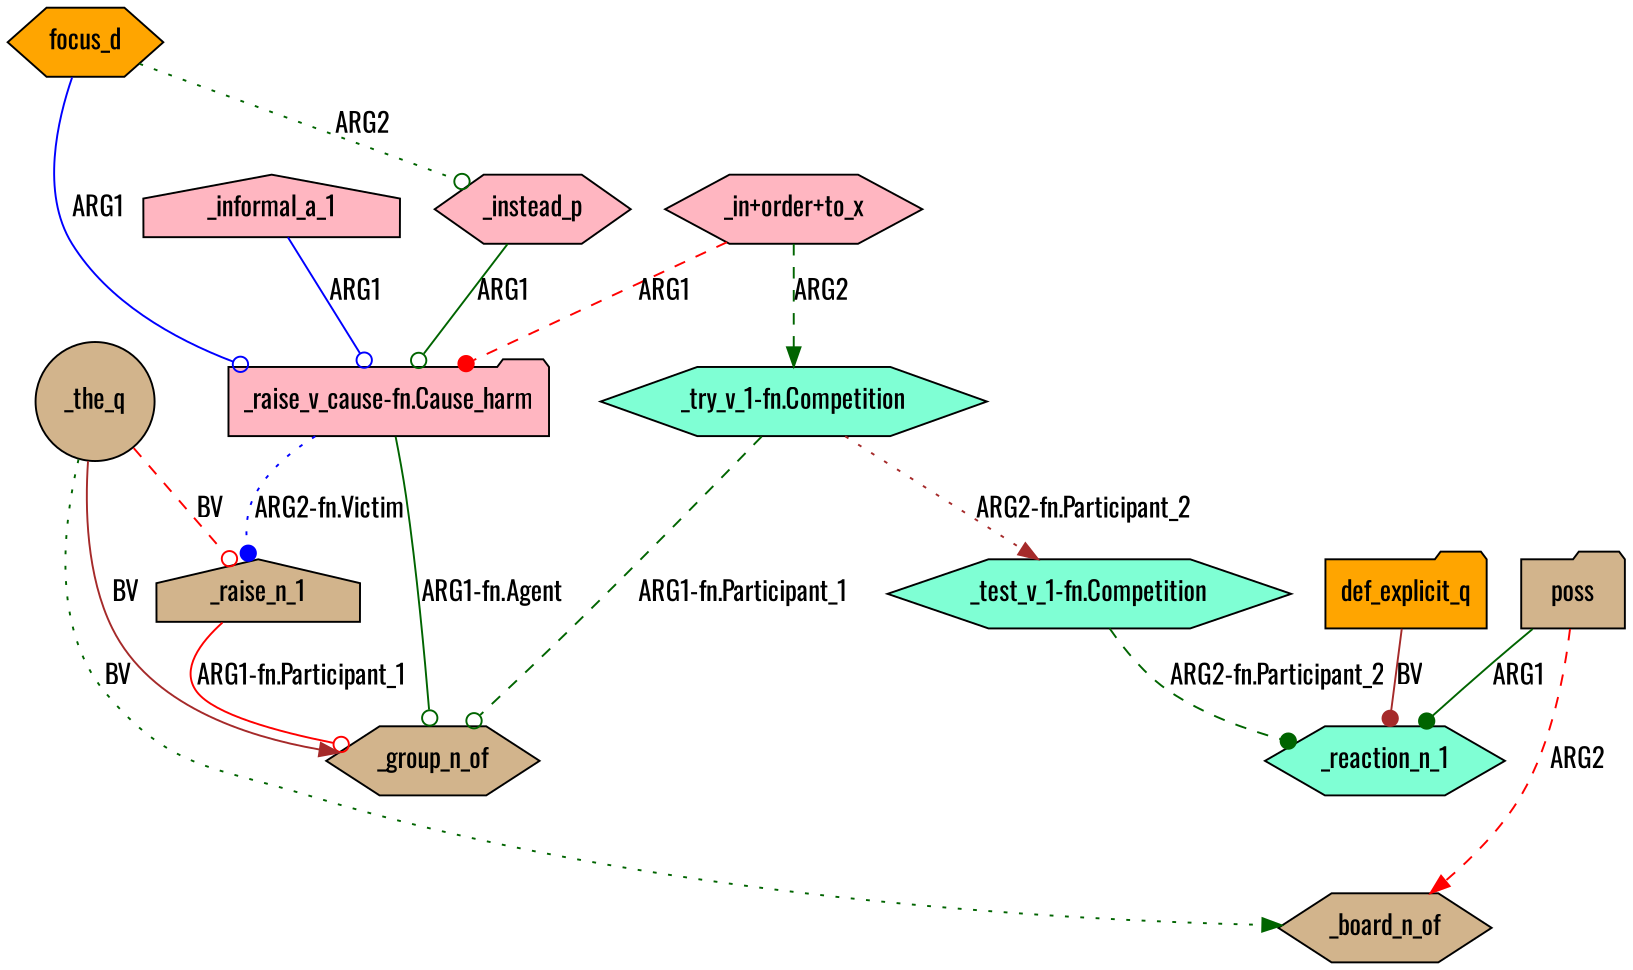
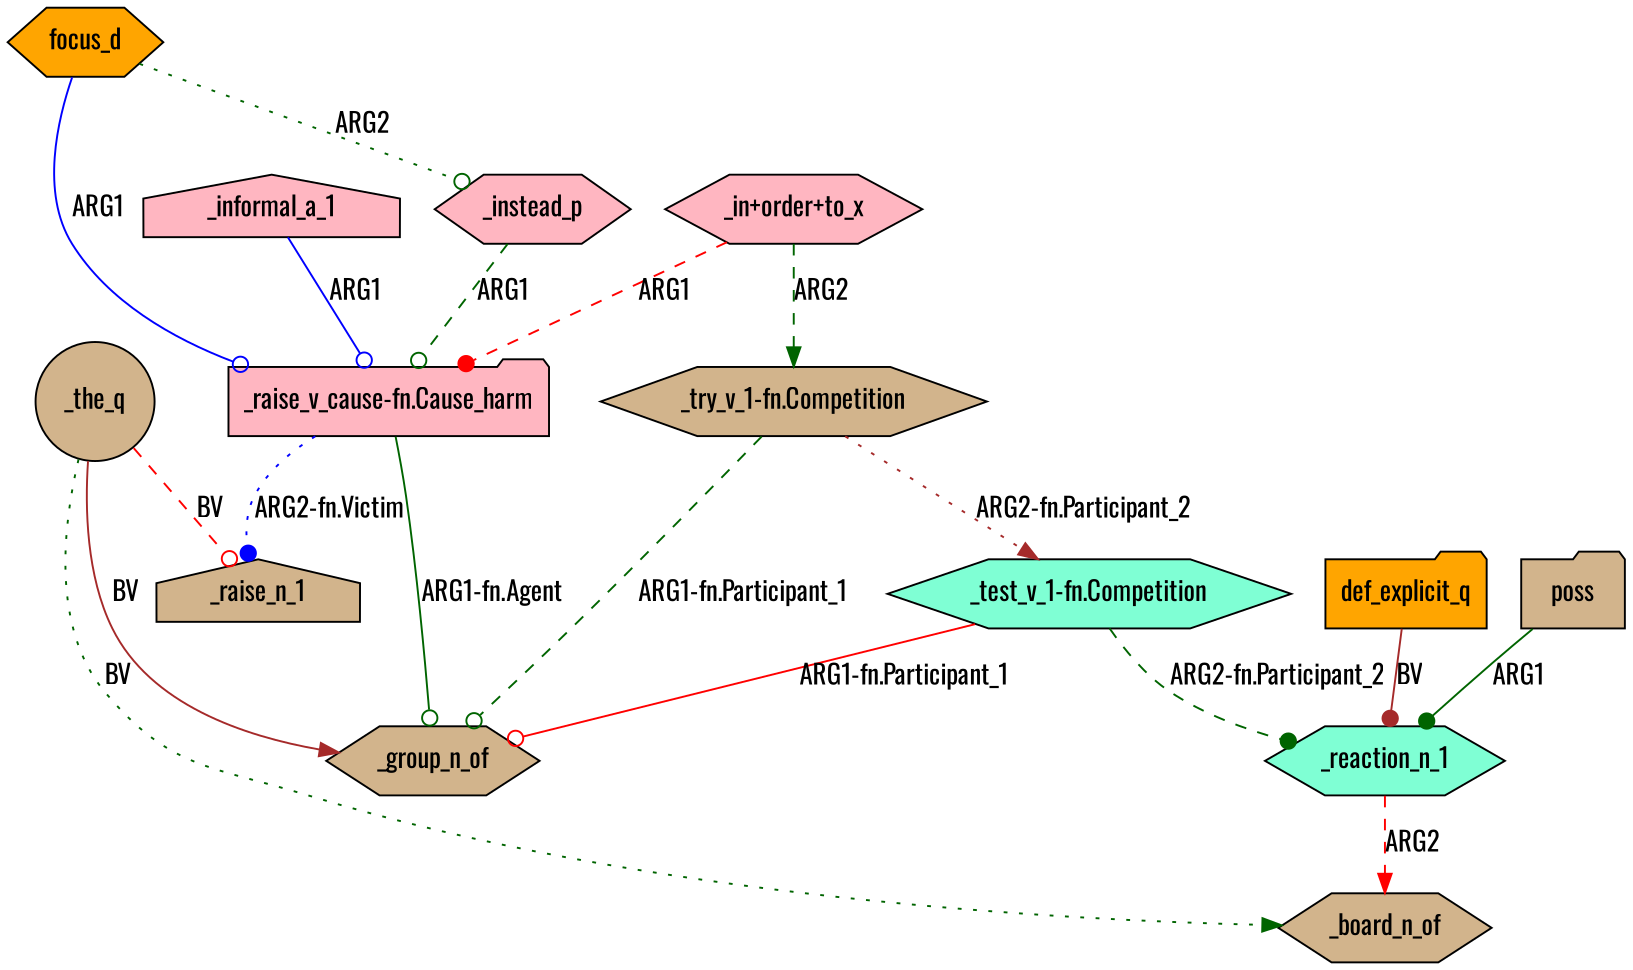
(466, 299) -> (466, 299)
(794, 402) -> (794, 402)
(209, 702) -> (749, 680)
(1535, 768) -> (1385, 835)
